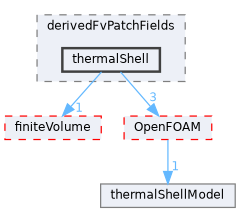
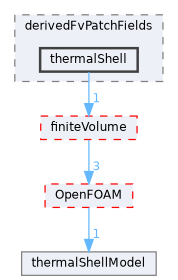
(135, 89) -> (89, 156)
